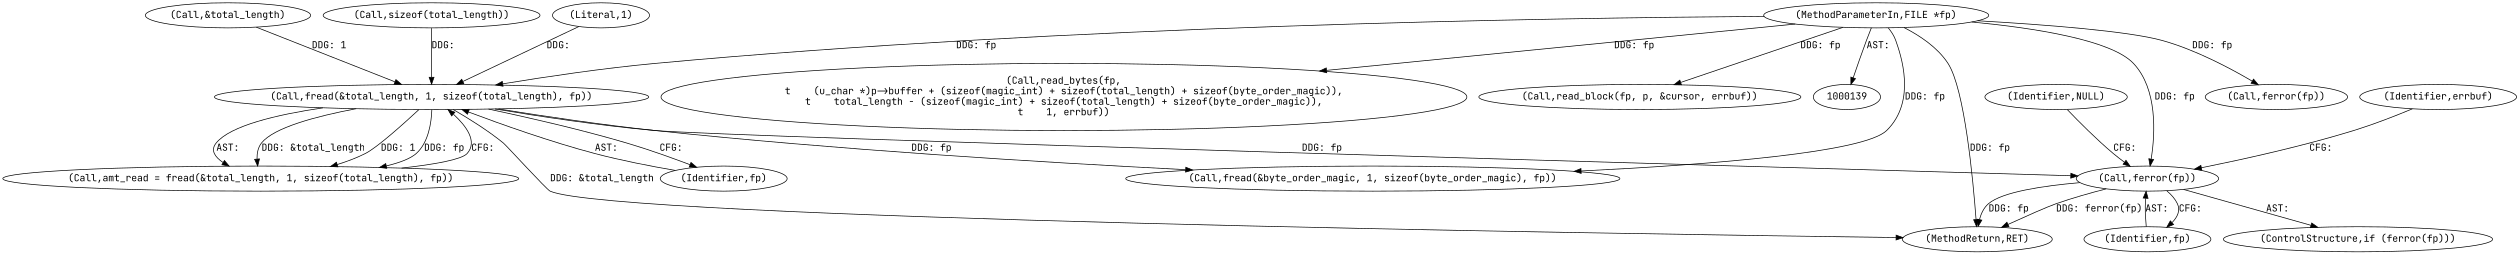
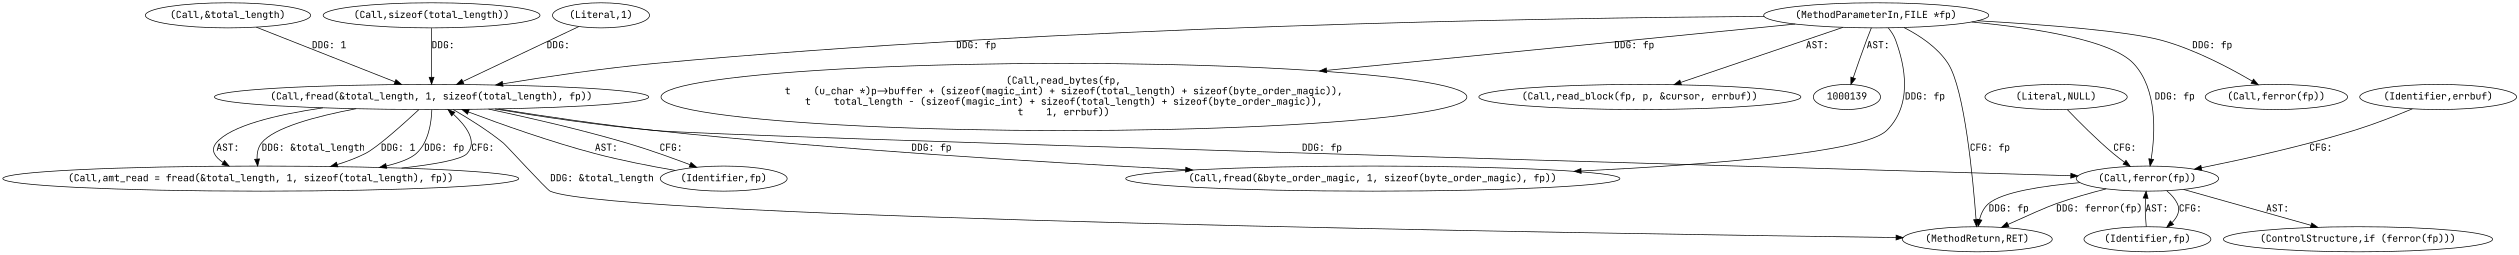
(1820, 46) -> (1820, 46)
(2056, 97) -> (2056, 97)
(1990, 148) -> (1990, 148)
